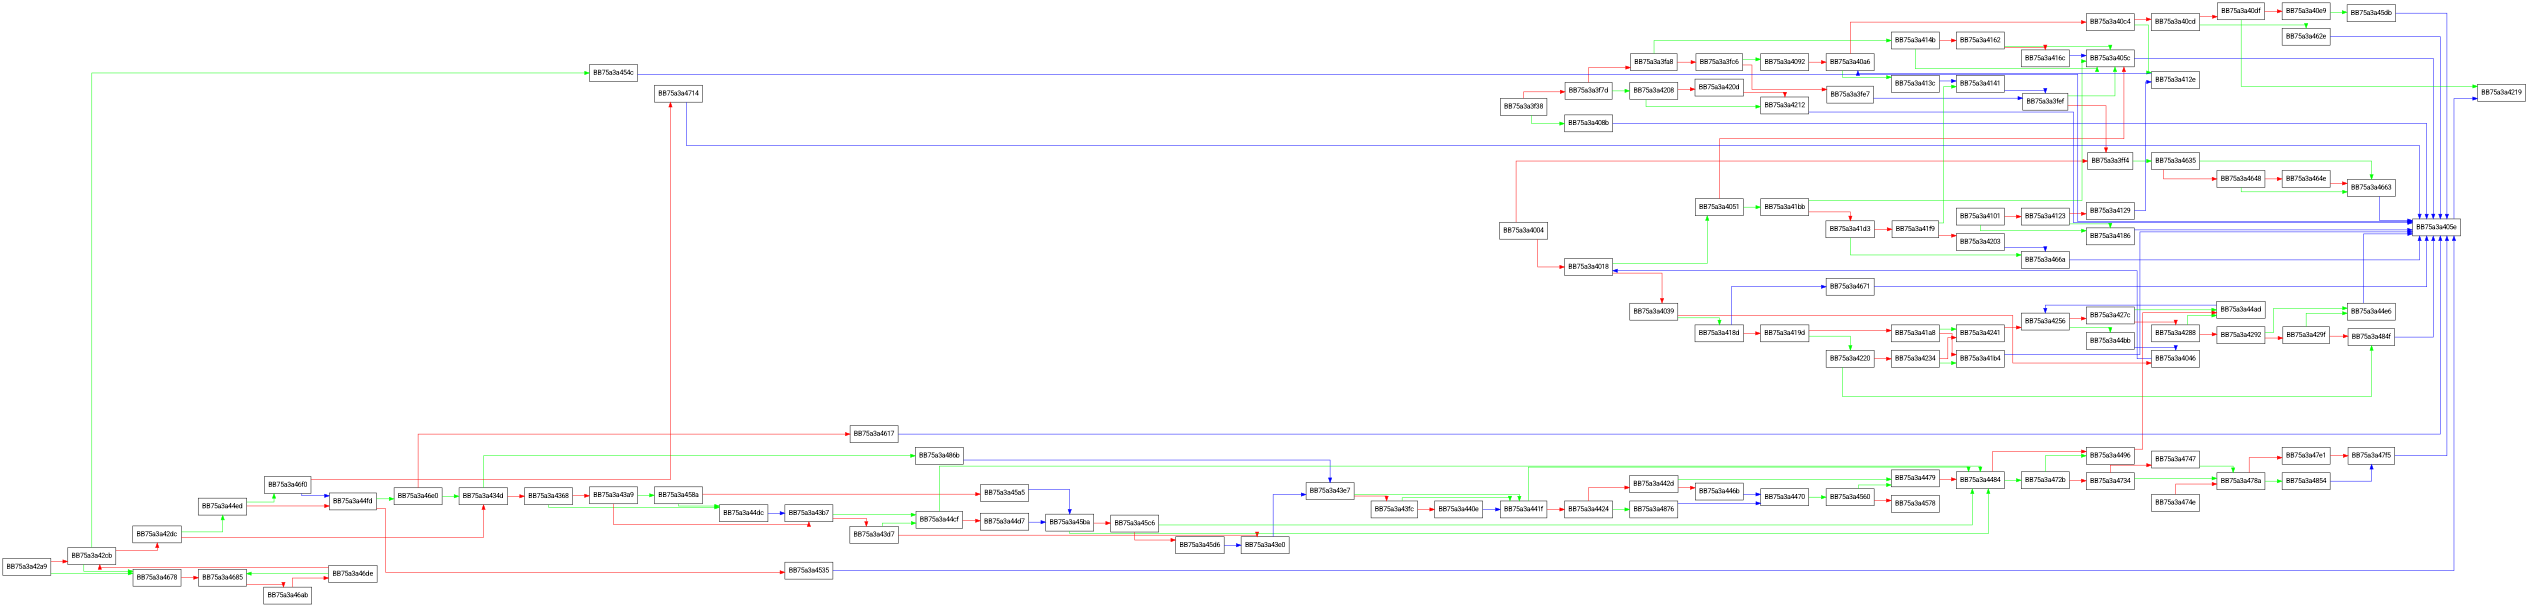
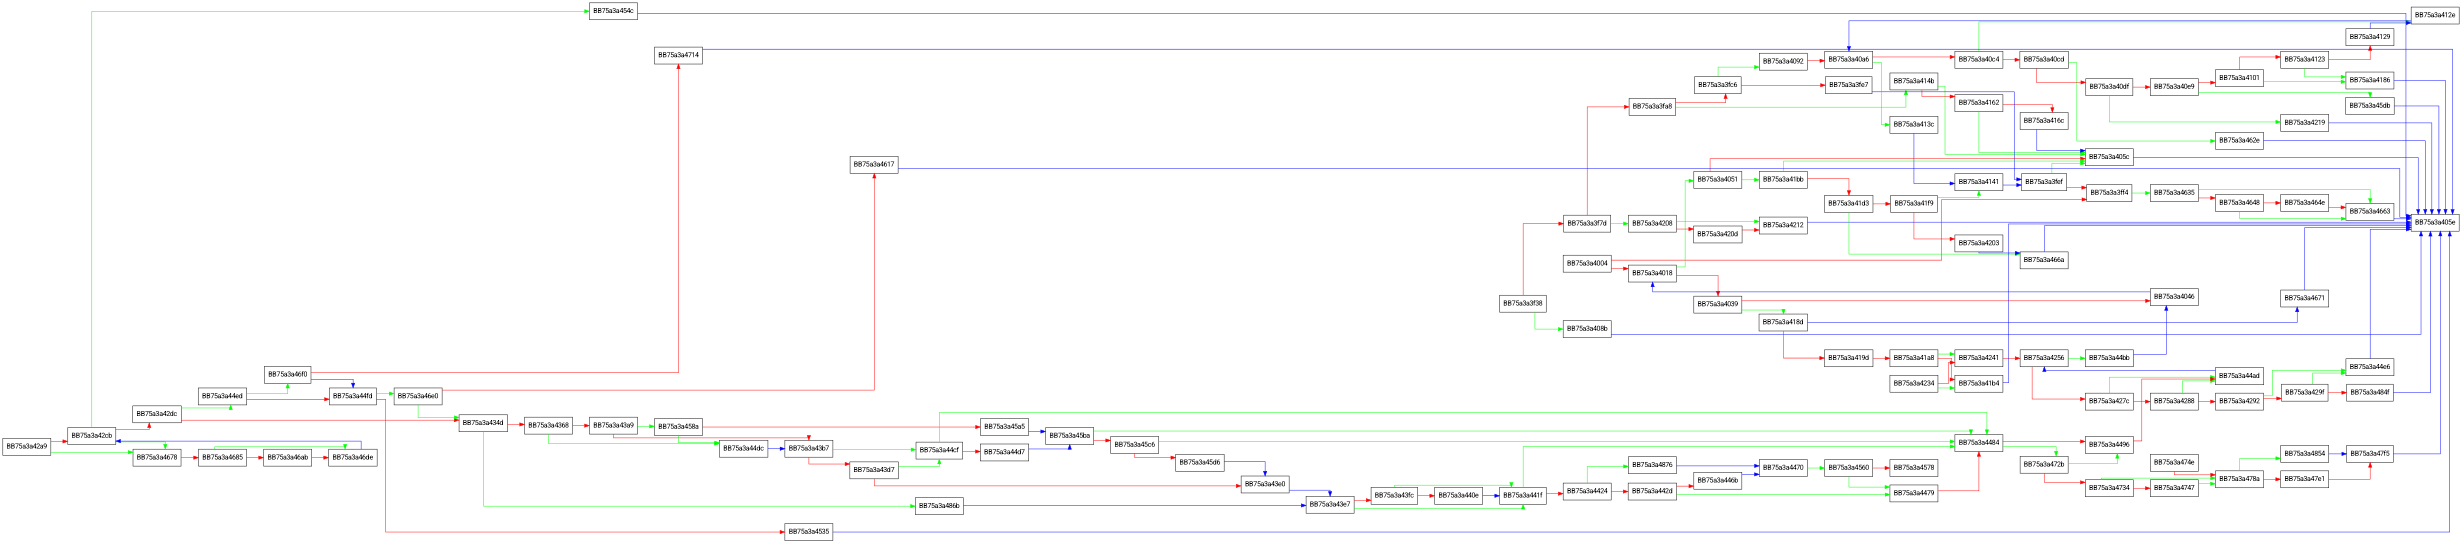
none -> (2205, 83)
(2454, 149) -> (2424, 123)
(1850, 359) -> none
(214, 567) -> (245, 441)
(290, 574) -> (279, 447)
